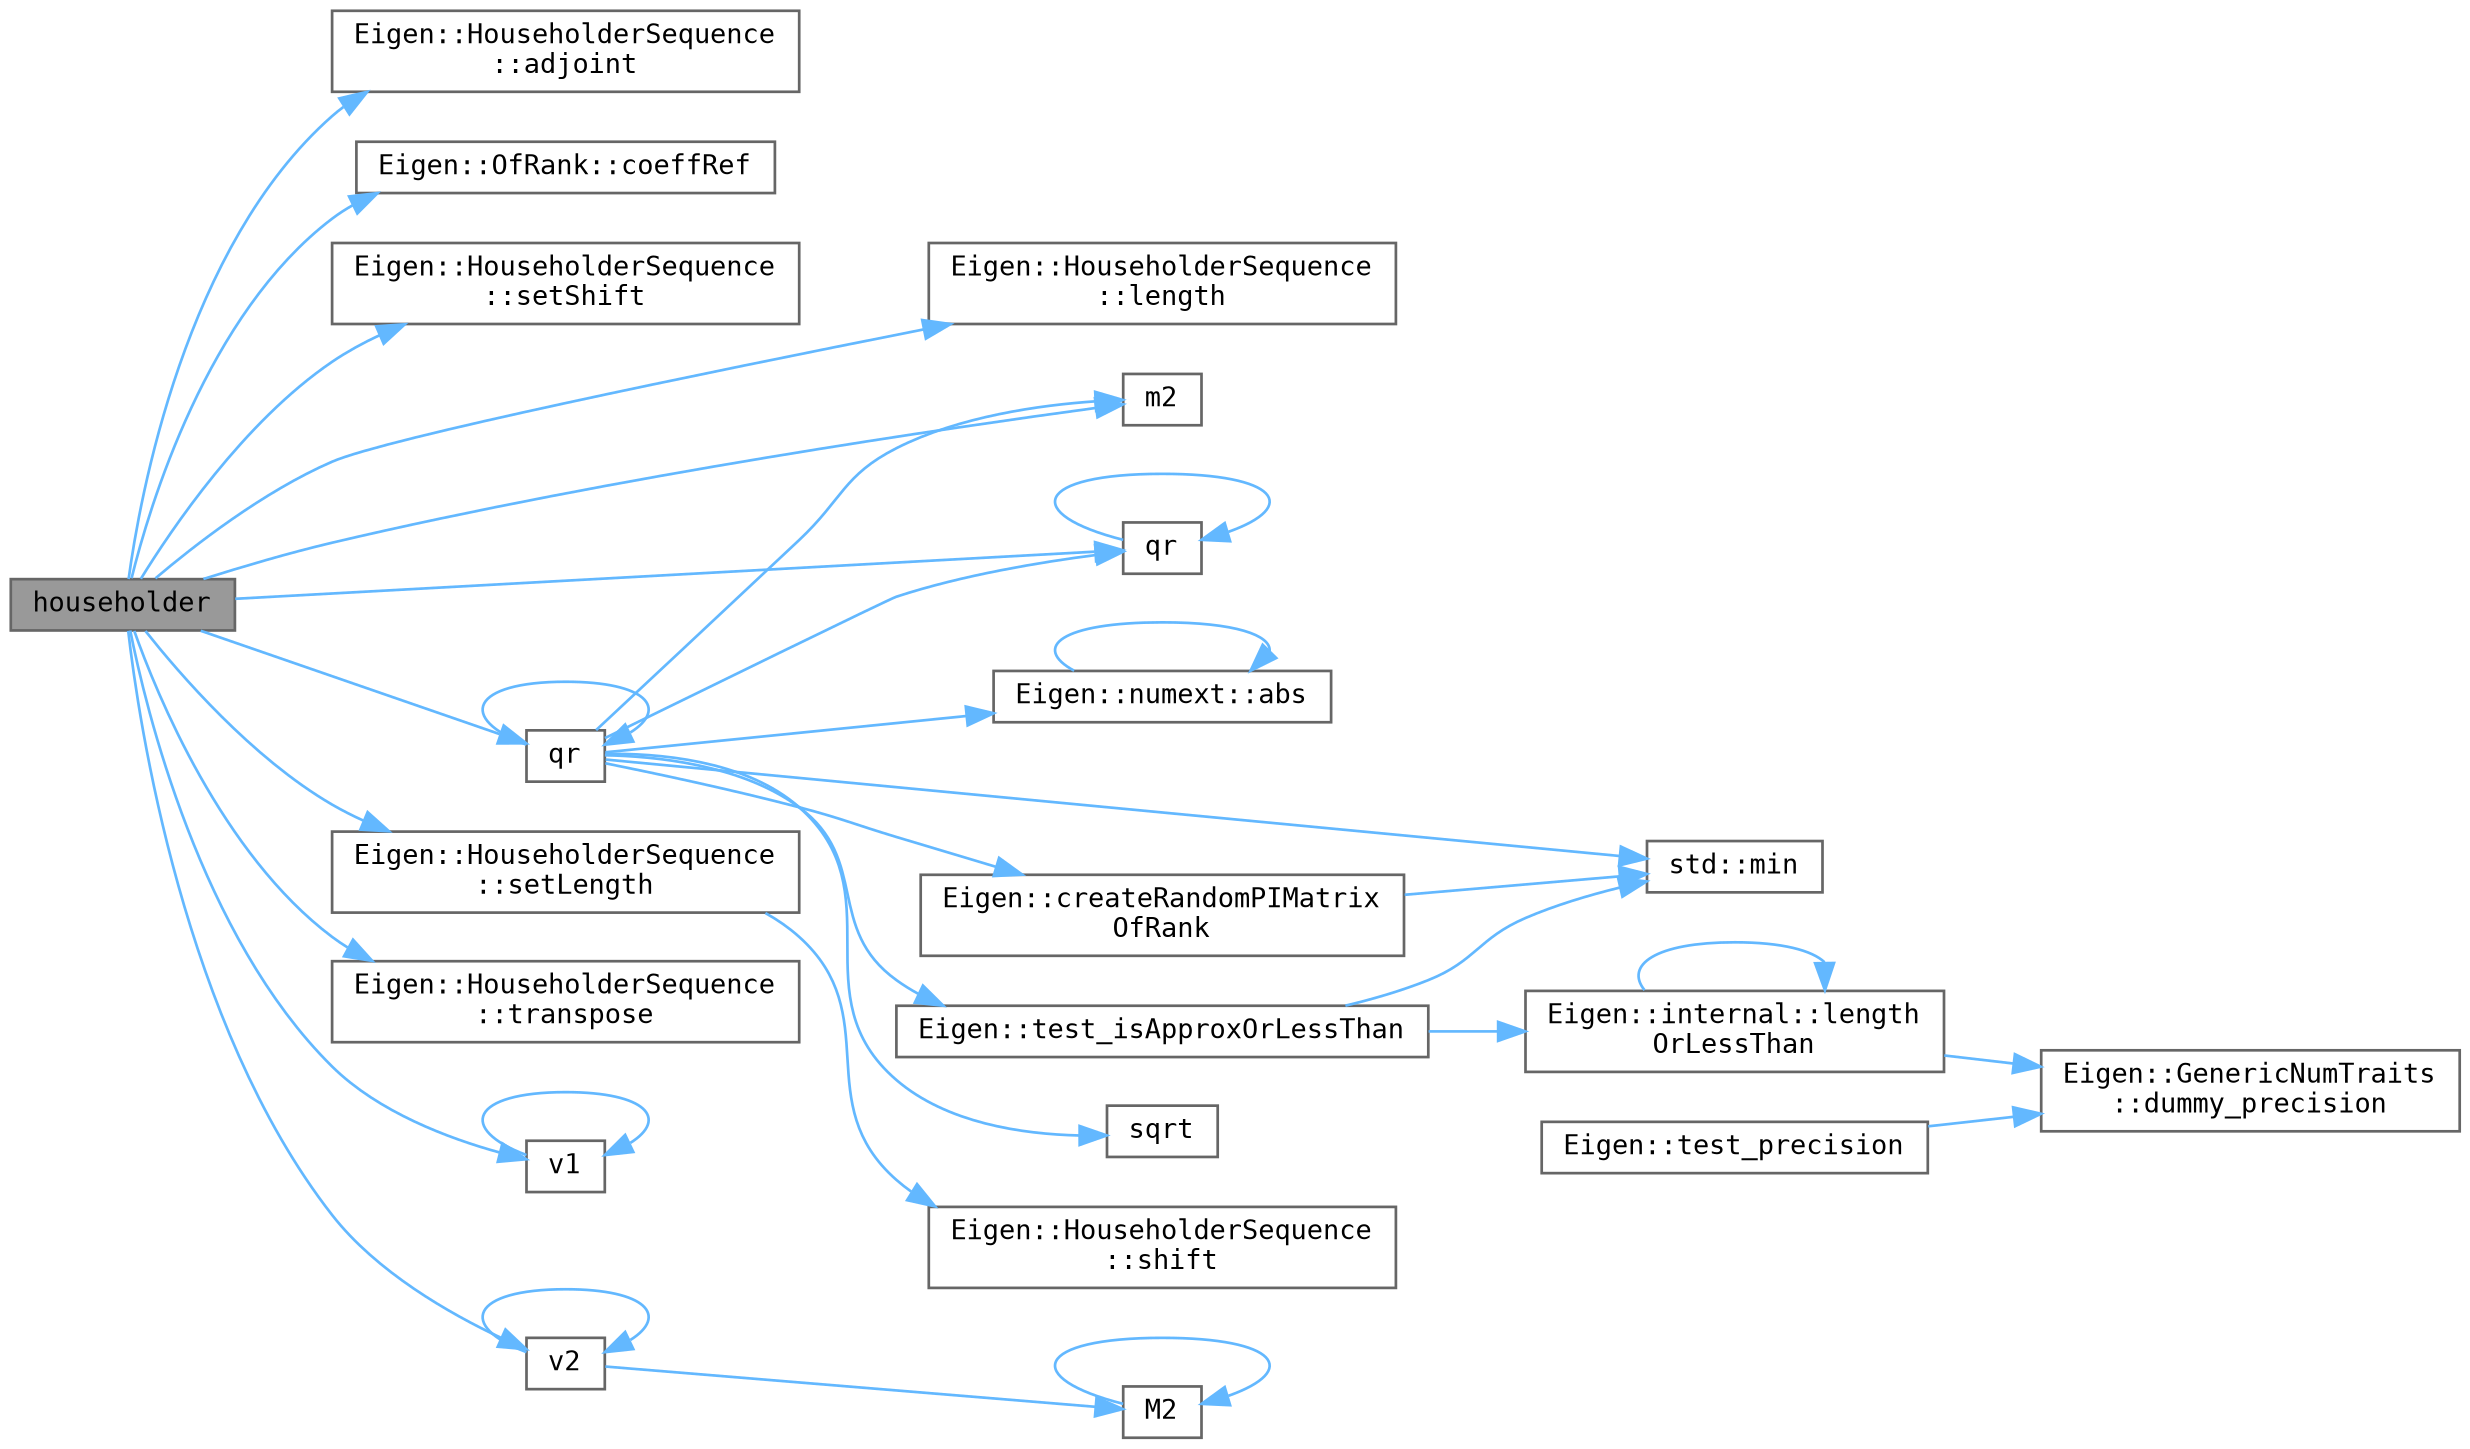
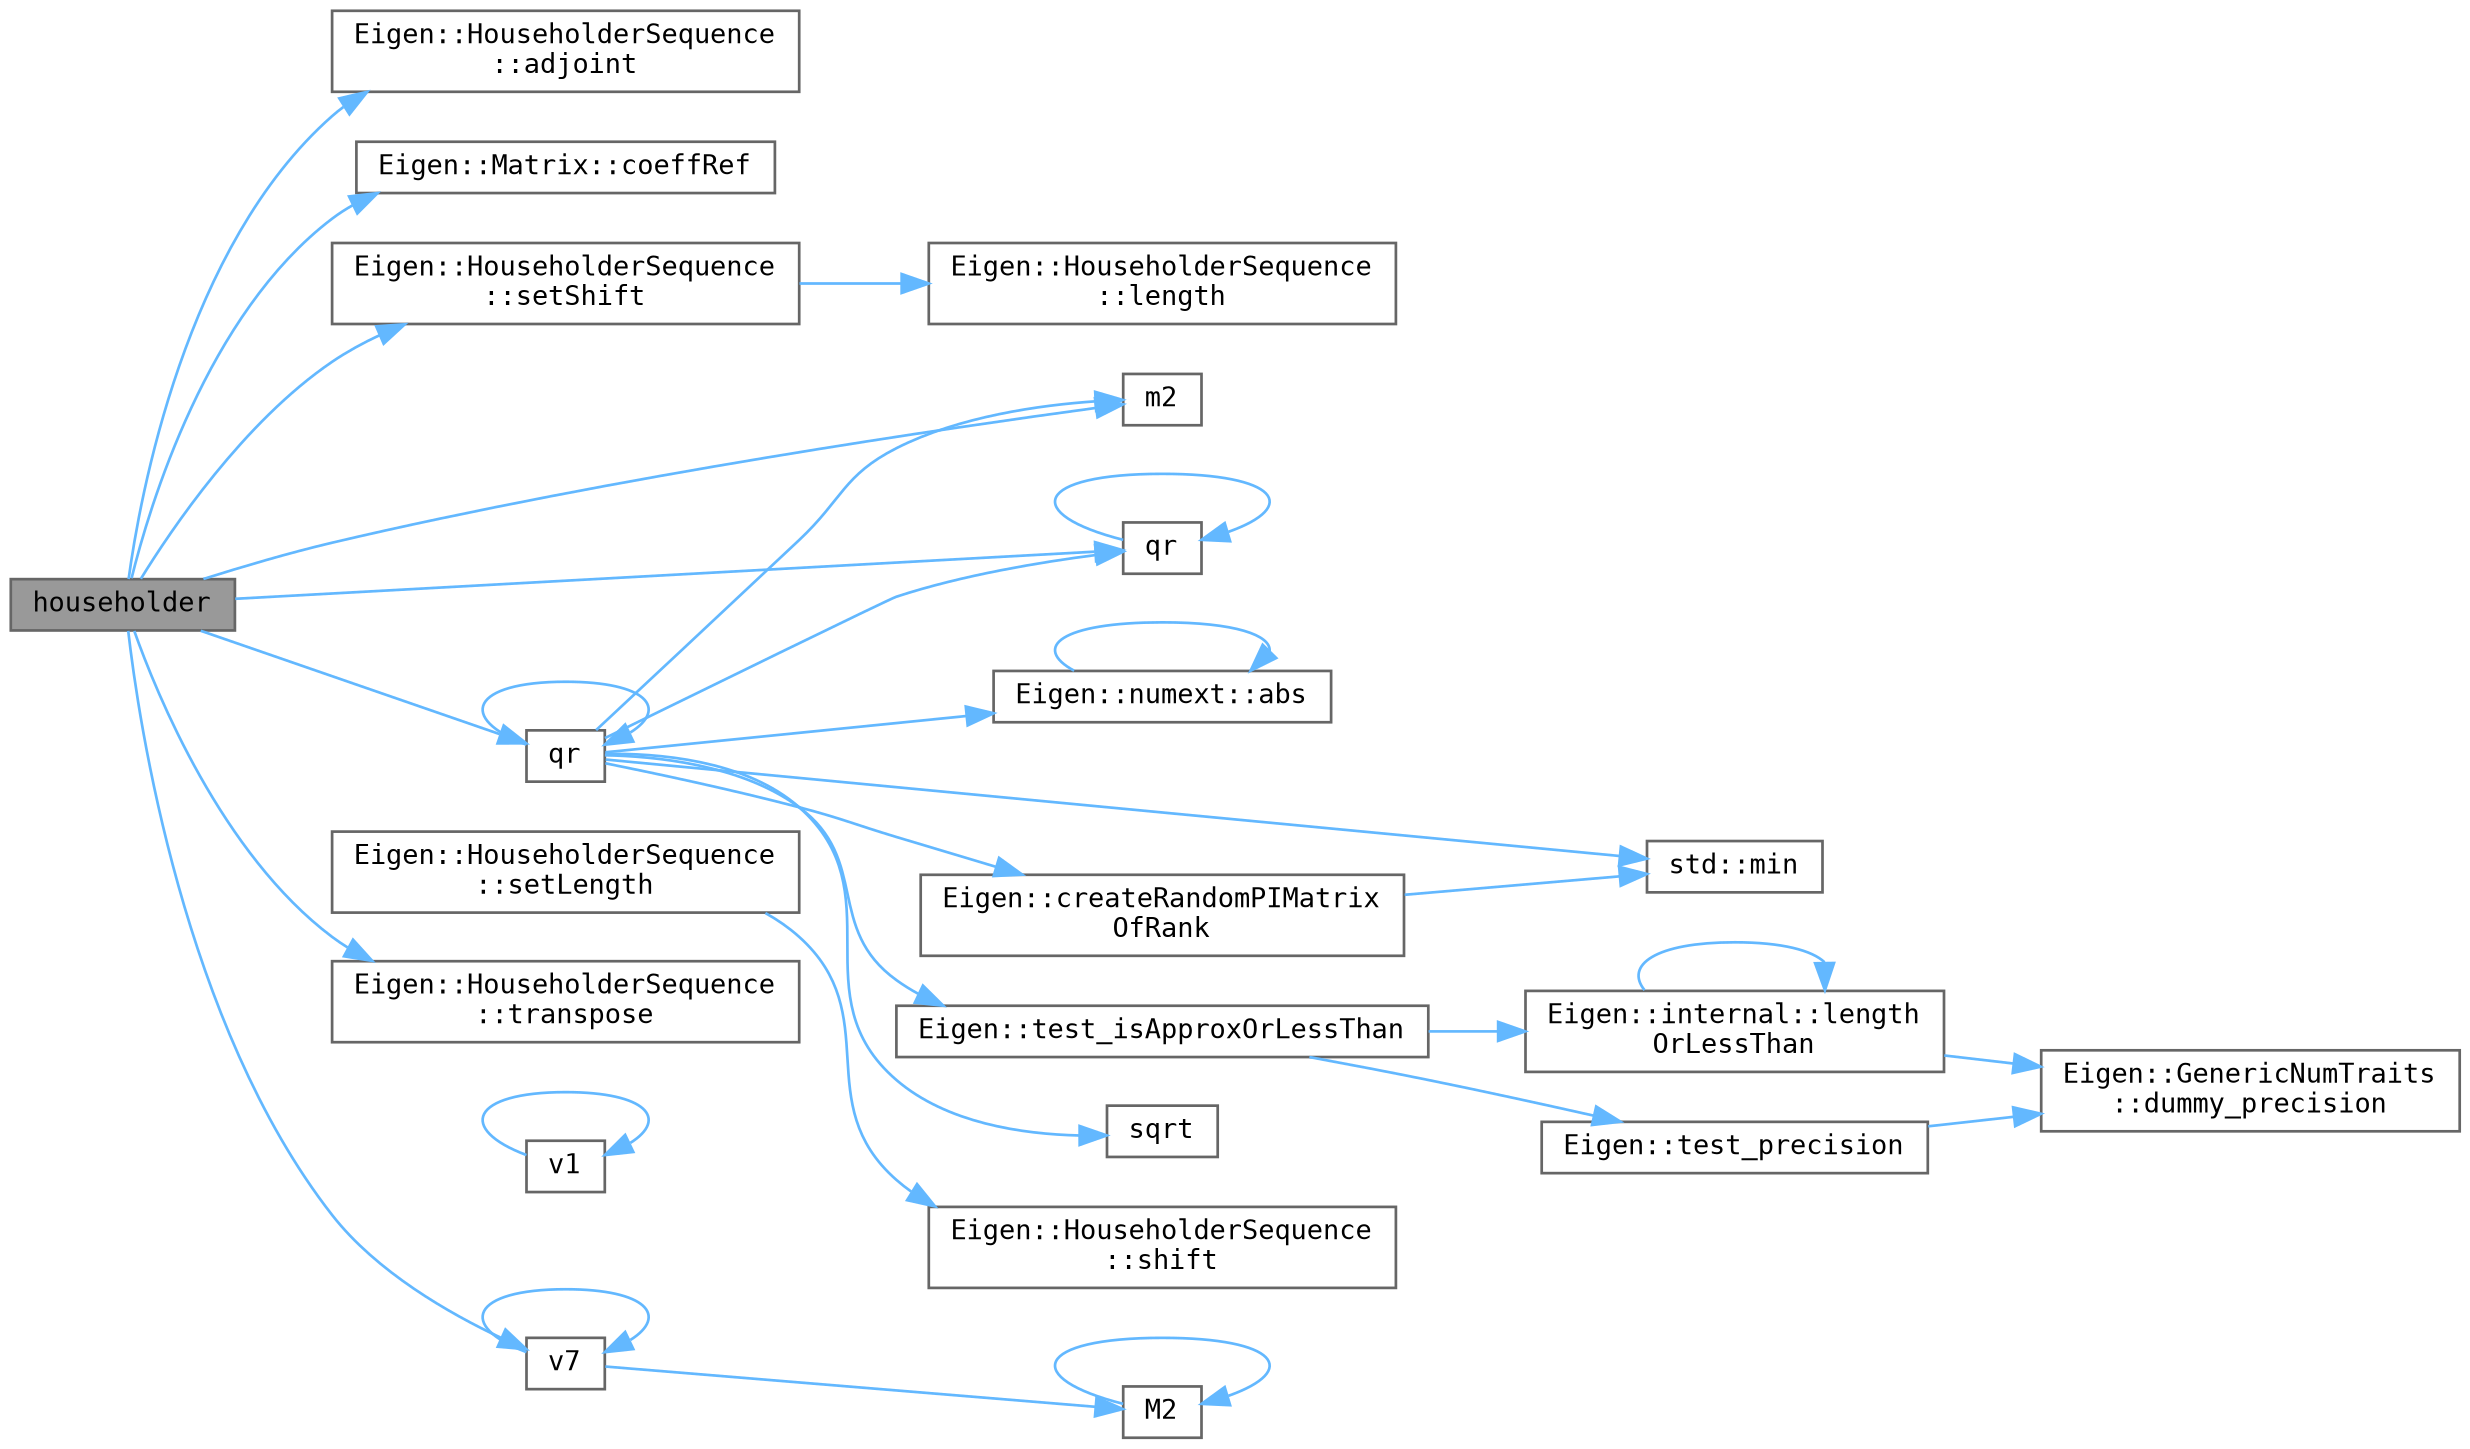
(566, 167) -> (566, 167)
(523, 413) -> (851, 284)
(244, 738) -> none
(1482, 945) -> (1452, 1085)
(244, 948) -> none
(566, 1364) -> (566, 1364)
